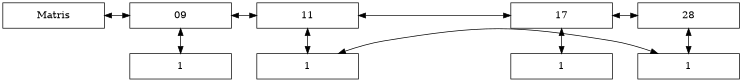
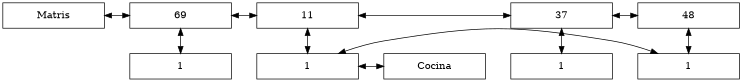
(181, 16) -> (181, 16)
(562, 16) -> (562, 16)
(689, 16) -> (689, 16)
none -> (435, 66)
